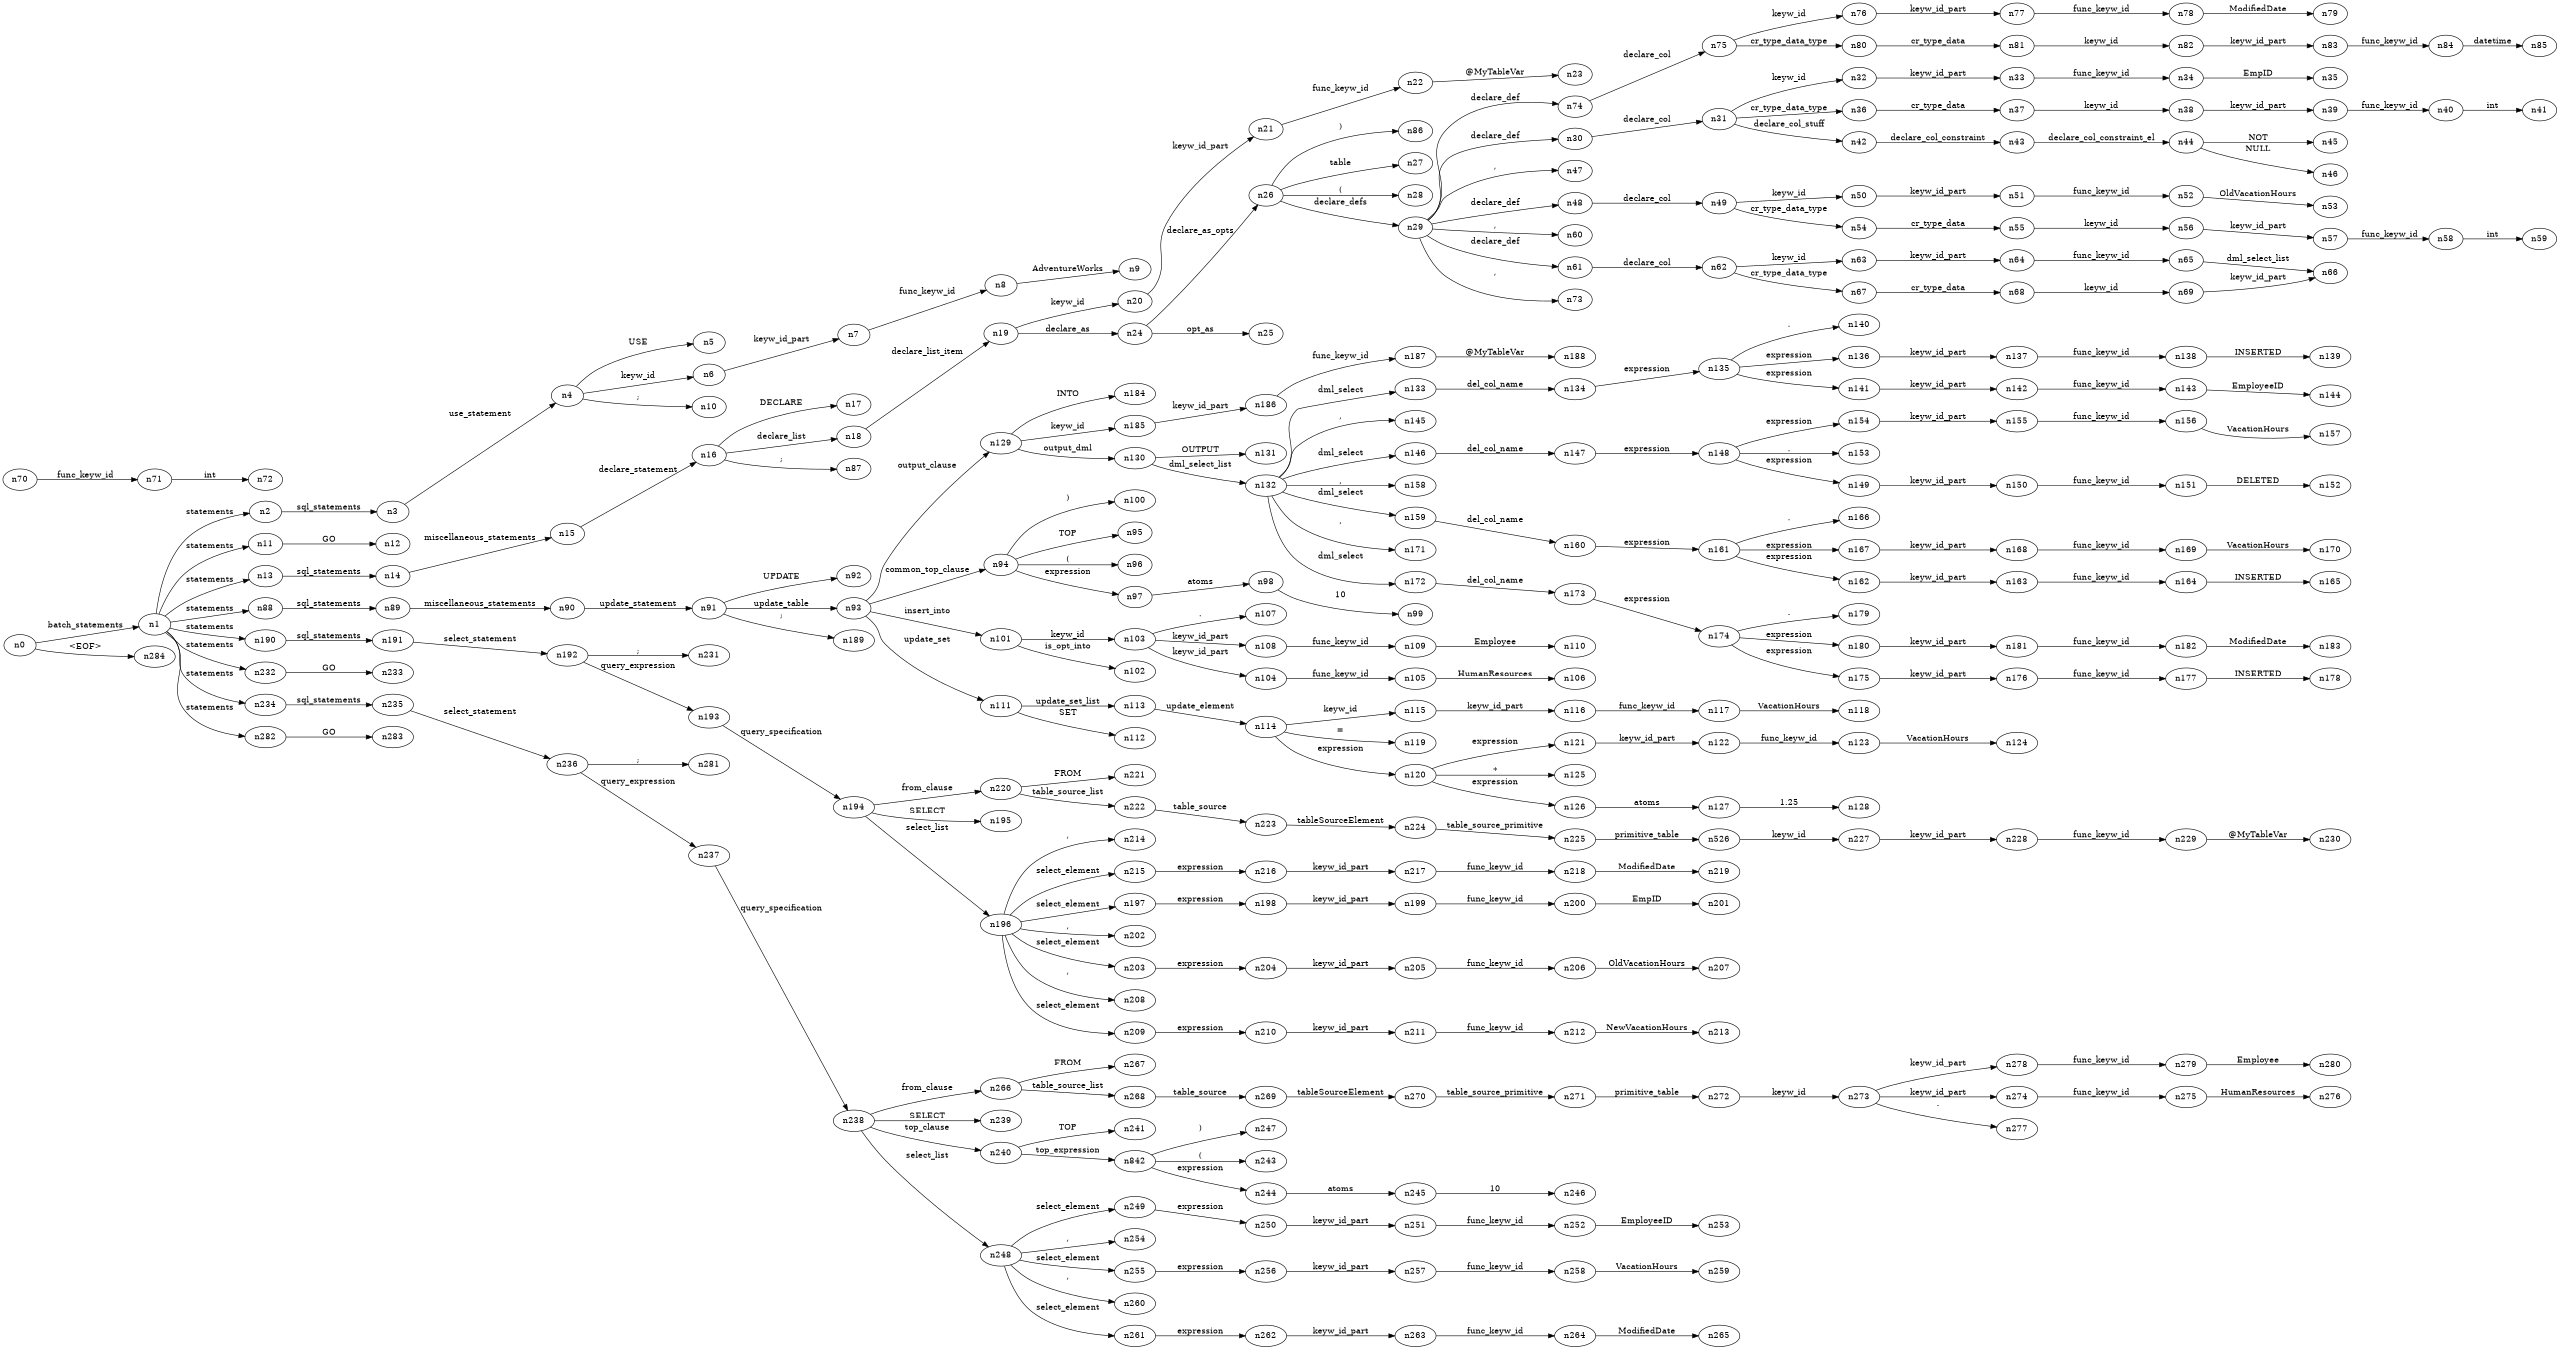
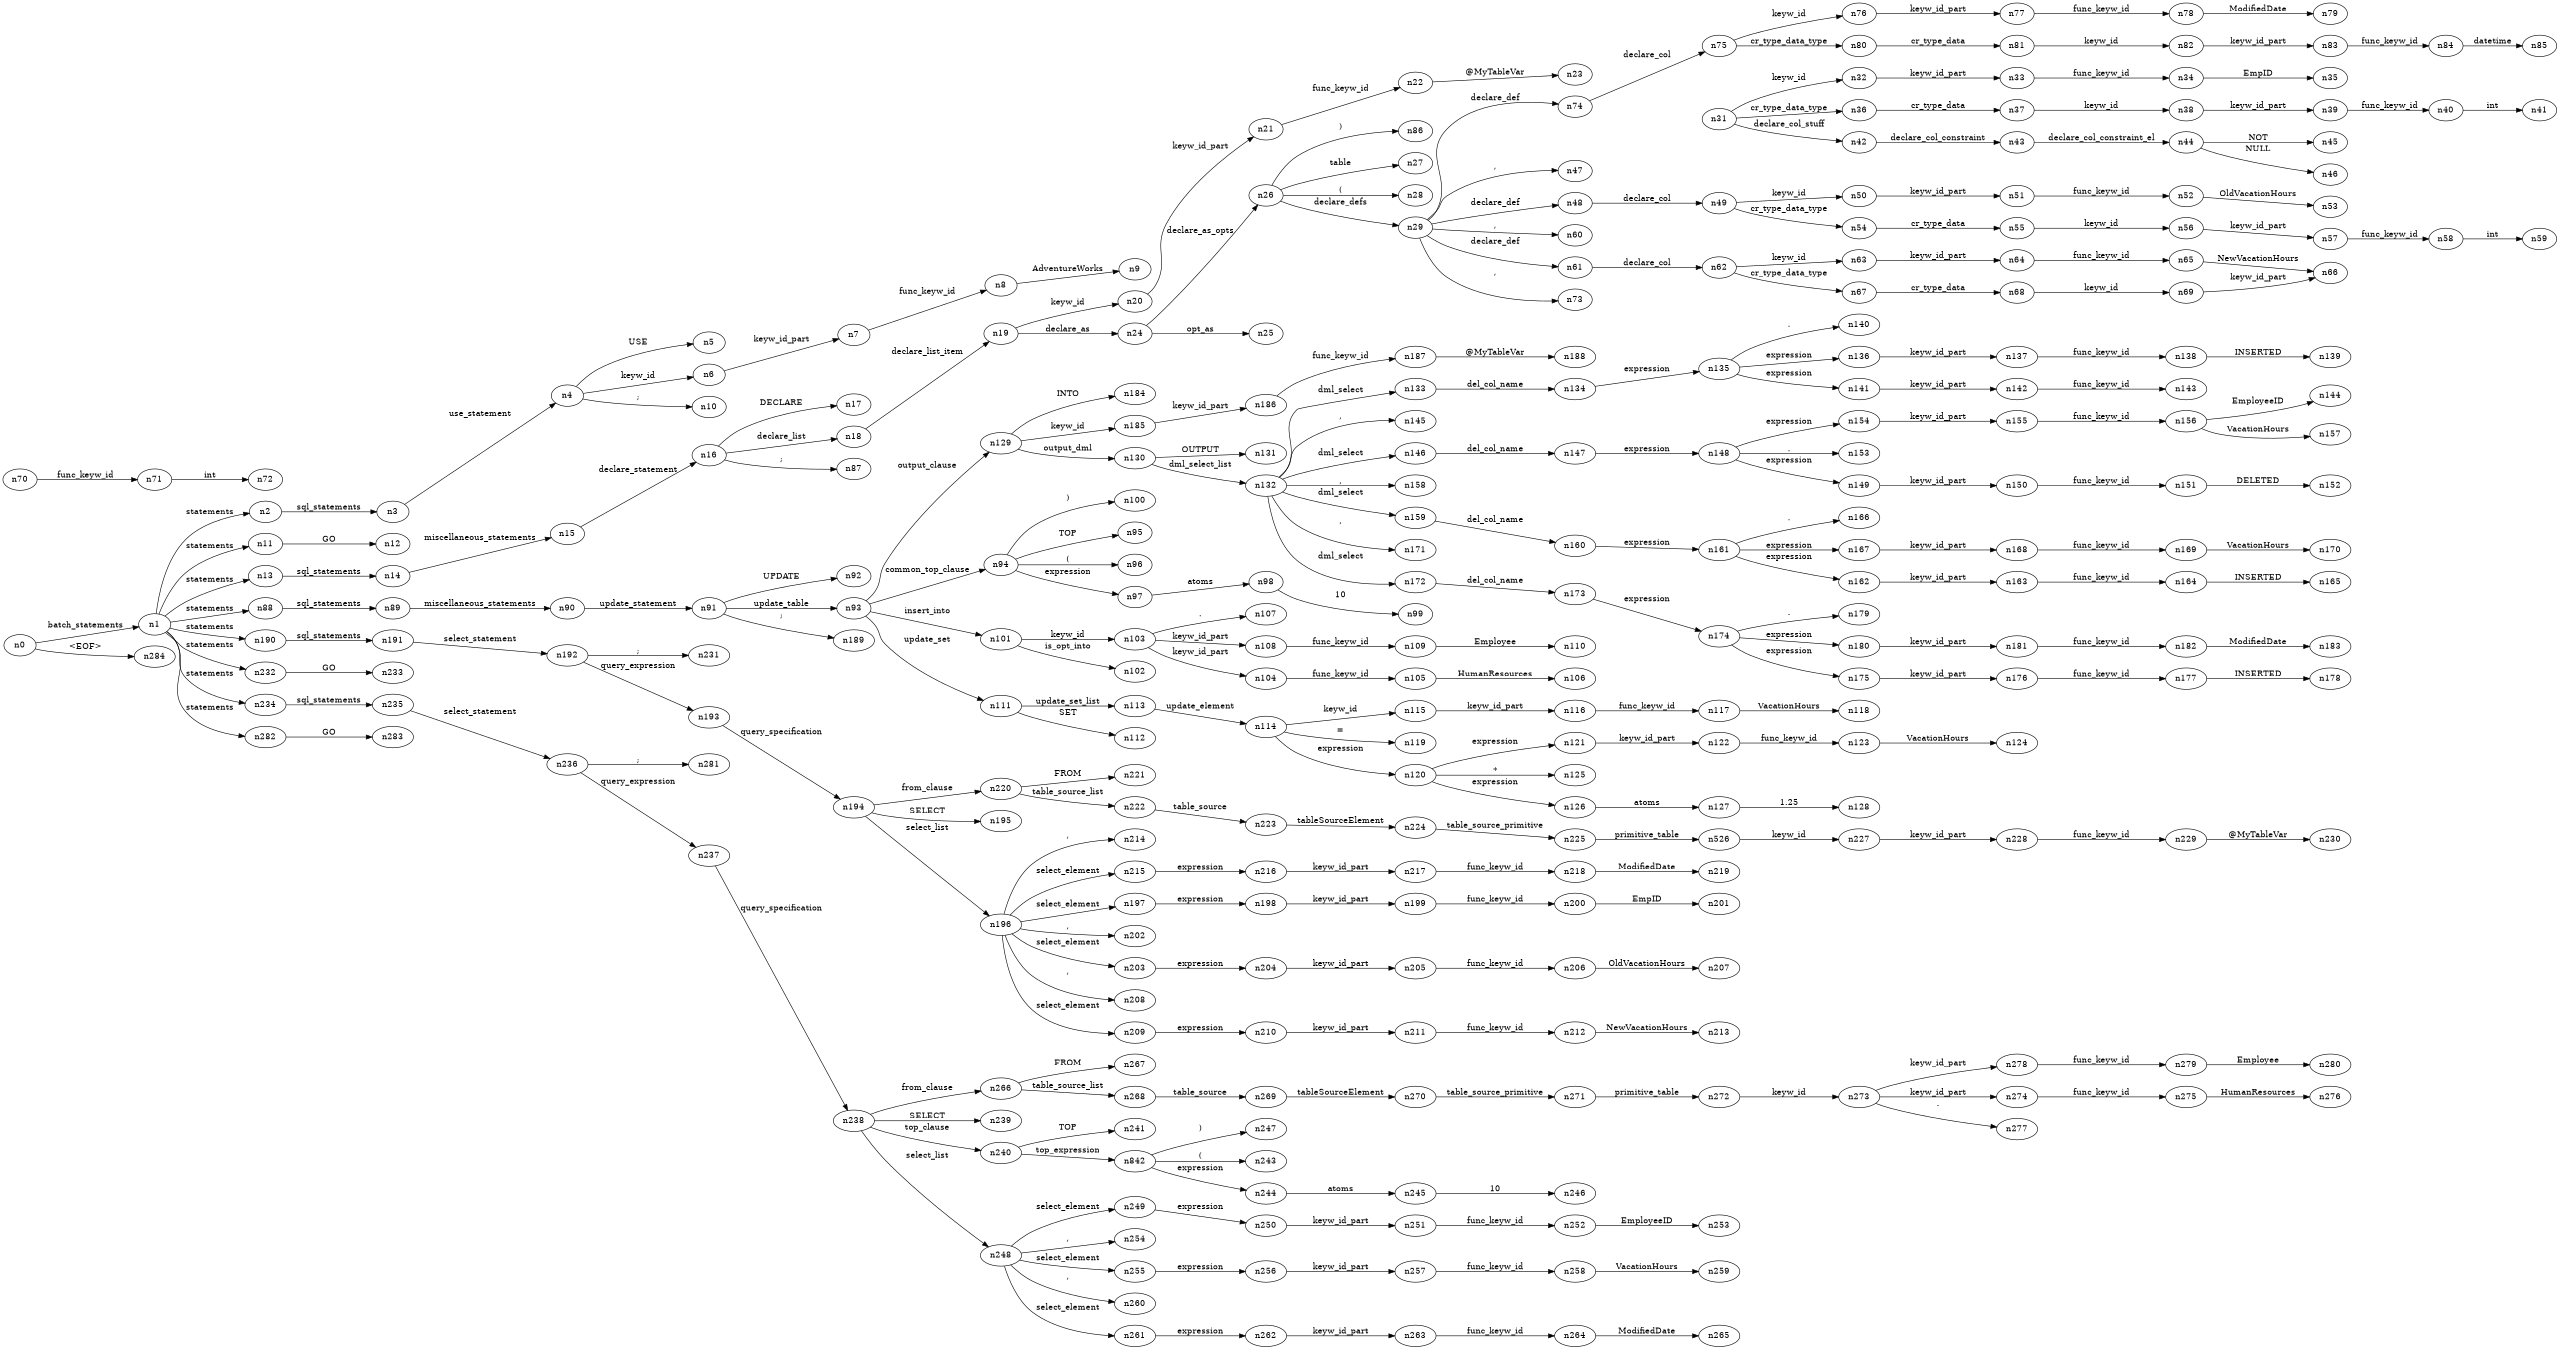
(1575, 139) -> none
(2258, 259) -> (2258, 259)
(2255, 392) -> (2257, 413)
